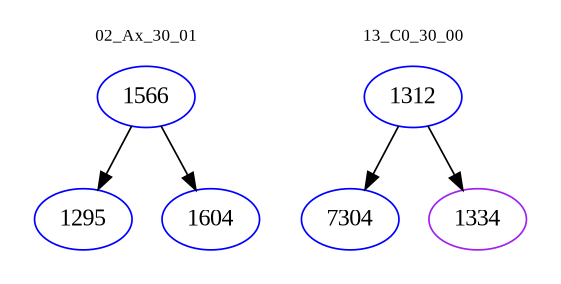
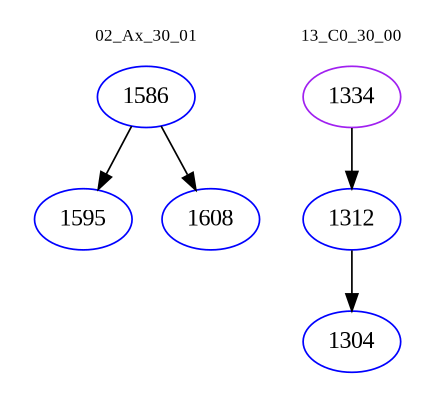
(146, 97) -> (146, 97)
(441, 150) -> (352, 150)
(83, 219) -> (83, 219)
(211, 219) -> (211, 219)
(350, 219) -> (352, 342)
